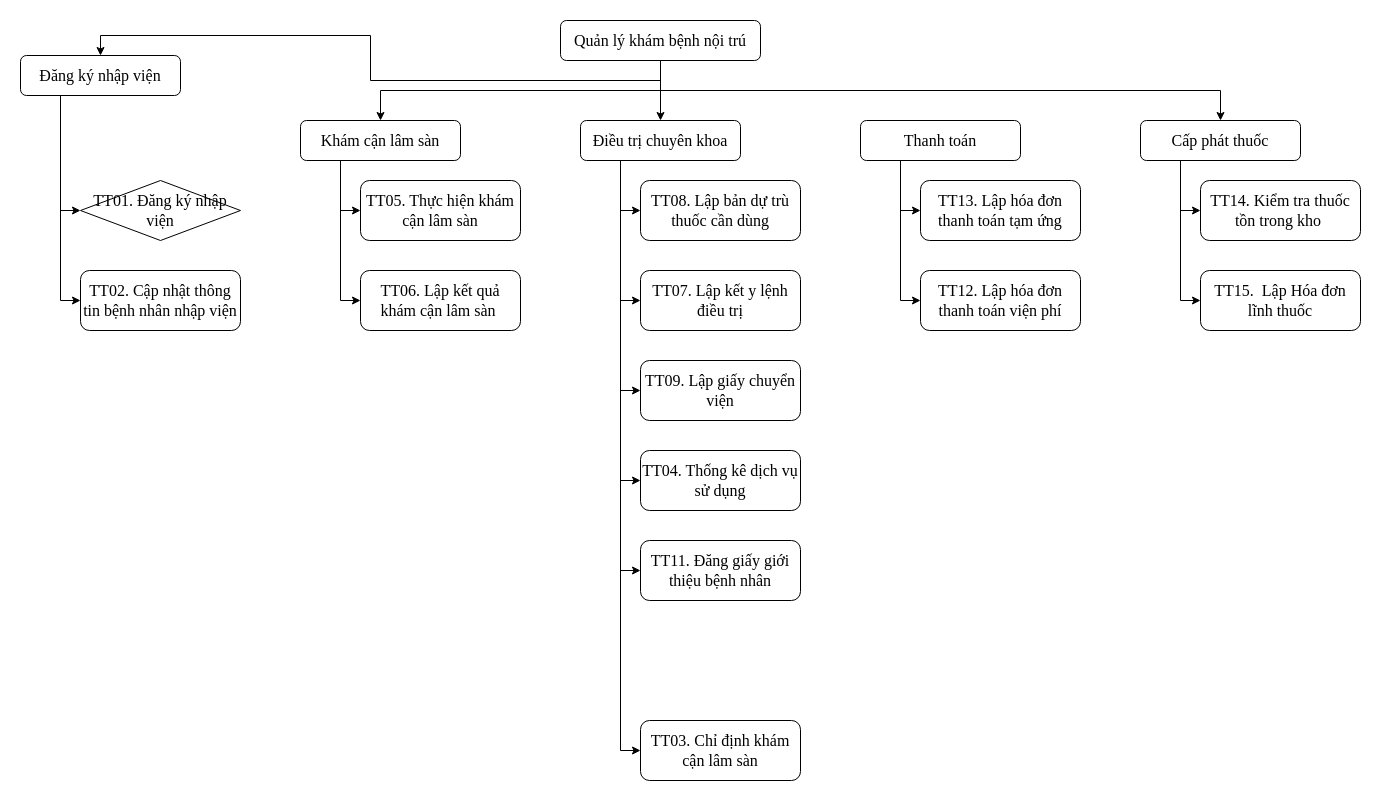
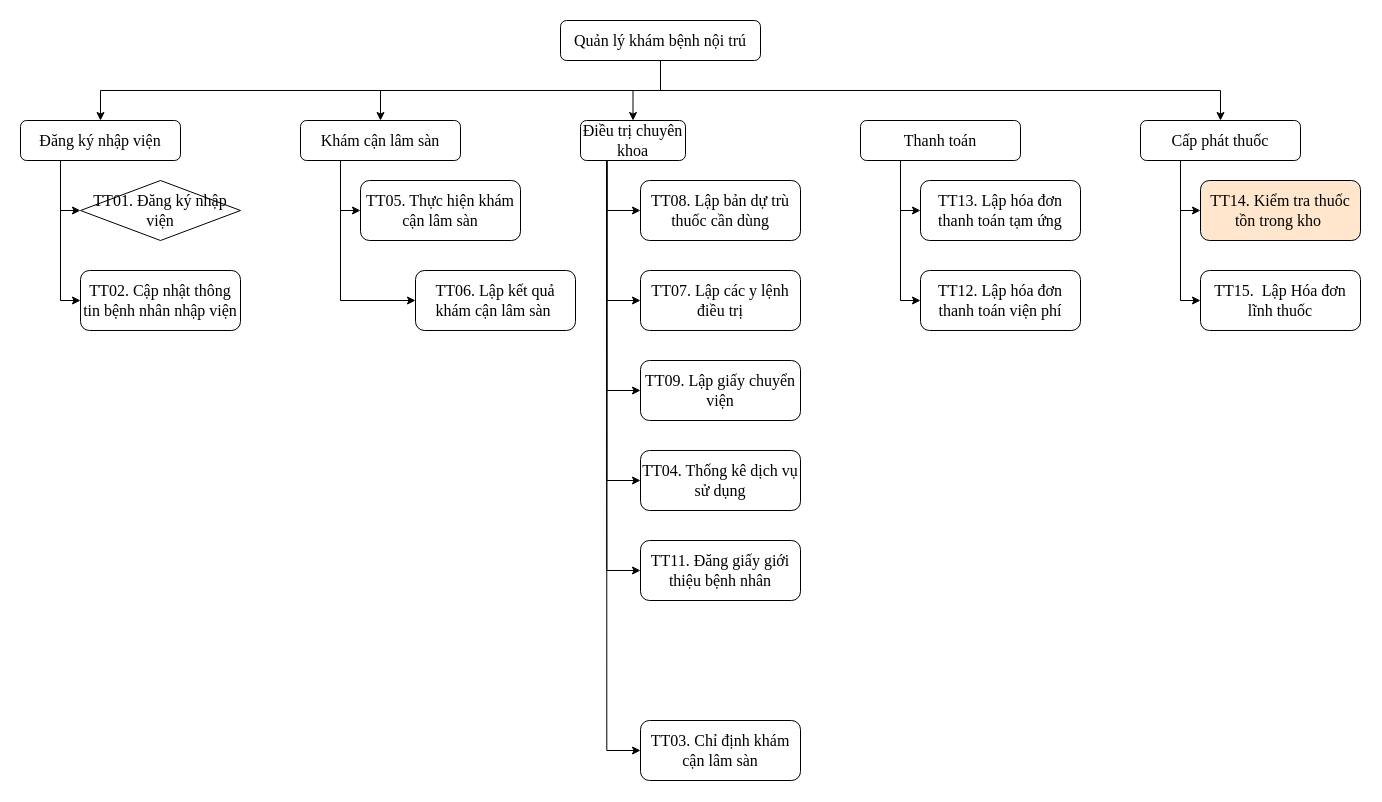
(101, 76) -> (101, 141)
(661, 141) -> (633, 141)
(1281, 211) -> (1281, 211)
(441, 301) -> (496, 301)
(721, 301) -> (721, 301)
